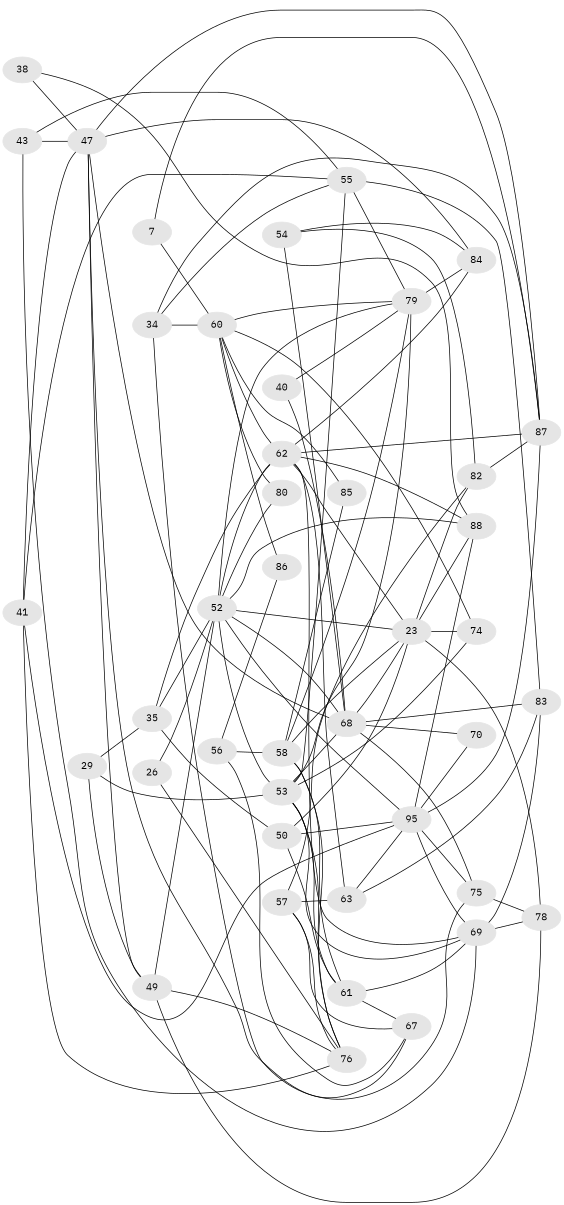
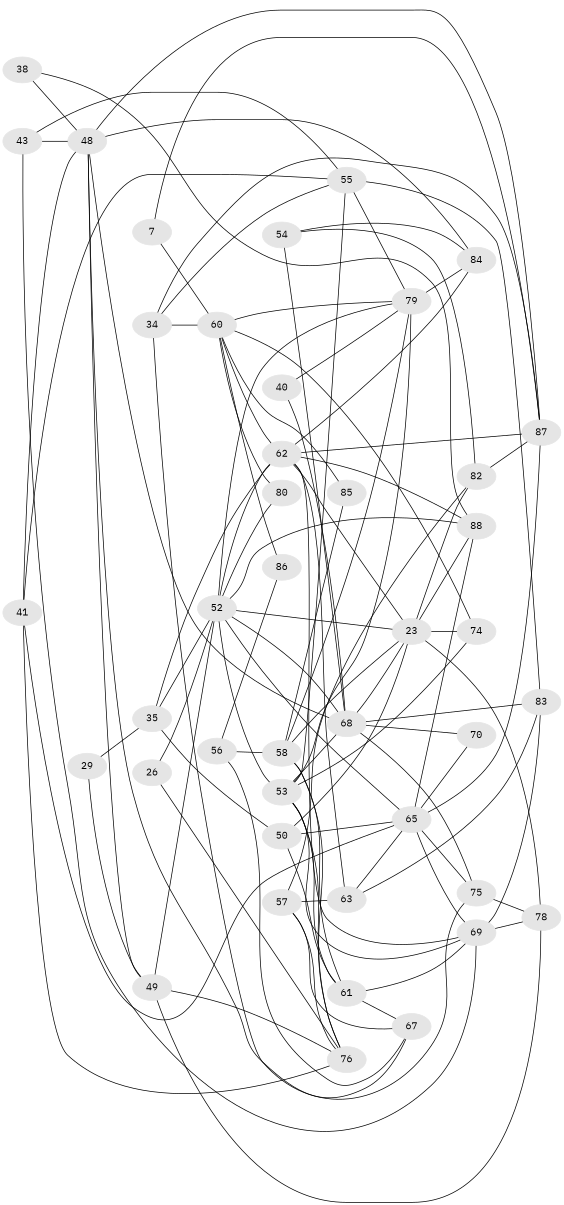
(87, 141) -> (87, 141)
(179, 799) -> none
(412, 820) -> (412, 820)
